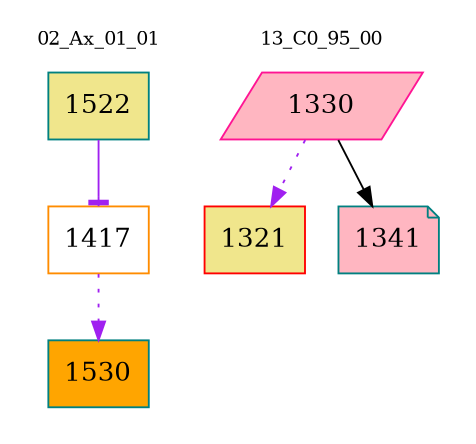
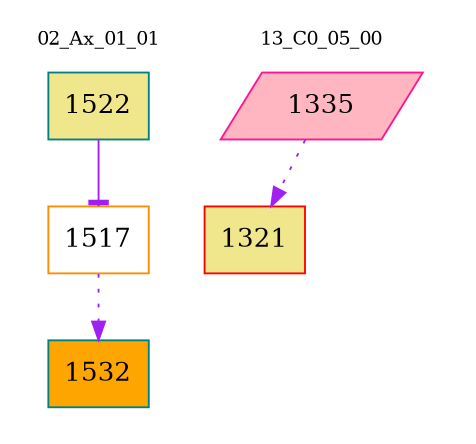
(322, 40) -> (322, 40)
(322, 106) -> (322, 106)
(99, 240) -> (99, 240)
(389, 240) -> none
(99, 374) -> (99, 374)
